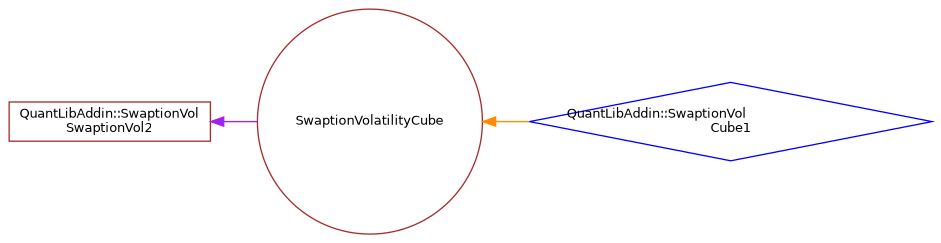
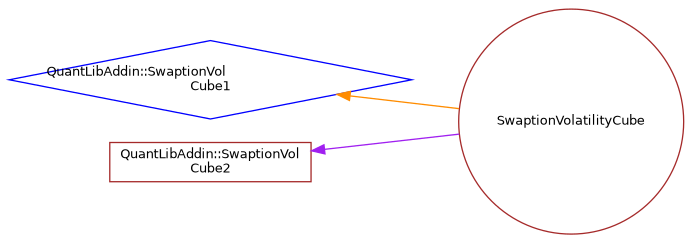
(110, 122) -> (210, 162)
(513, 122) -> (405, 102)
